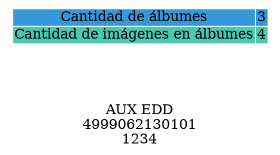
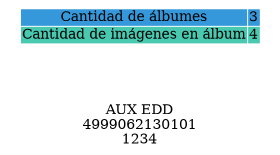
(134, 35) -> (134, 35)
